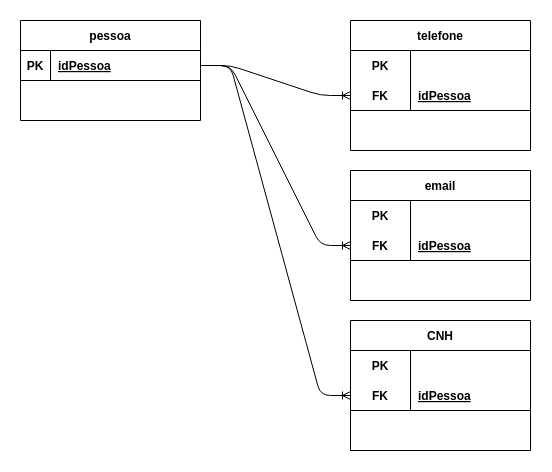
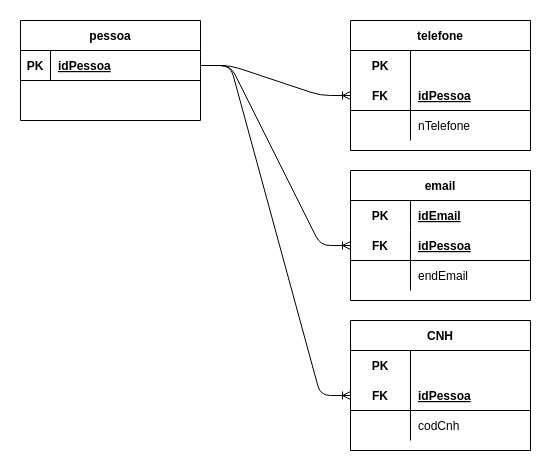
none -> (471, 126)
none -> (471, 216)
none -> (471, 276)
none -> (471, 426)
